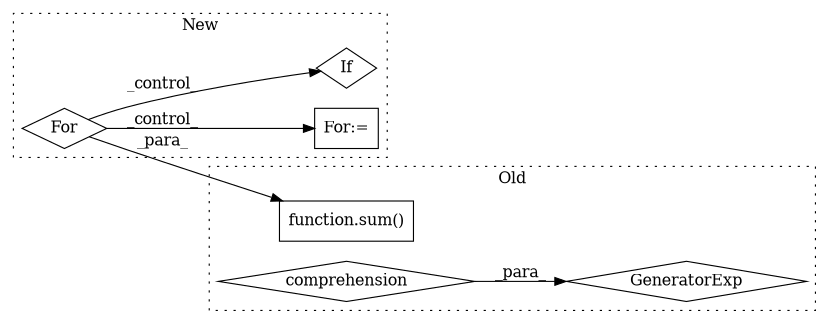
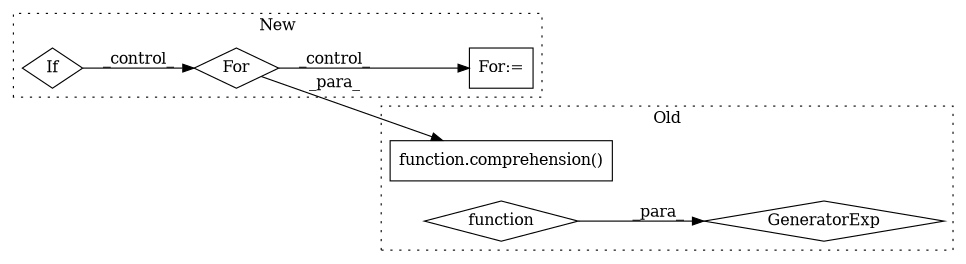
(198, 91) -> (133, 68)
(346, 221) -> (501, 161)
(346, 281) -> (501, 221)
